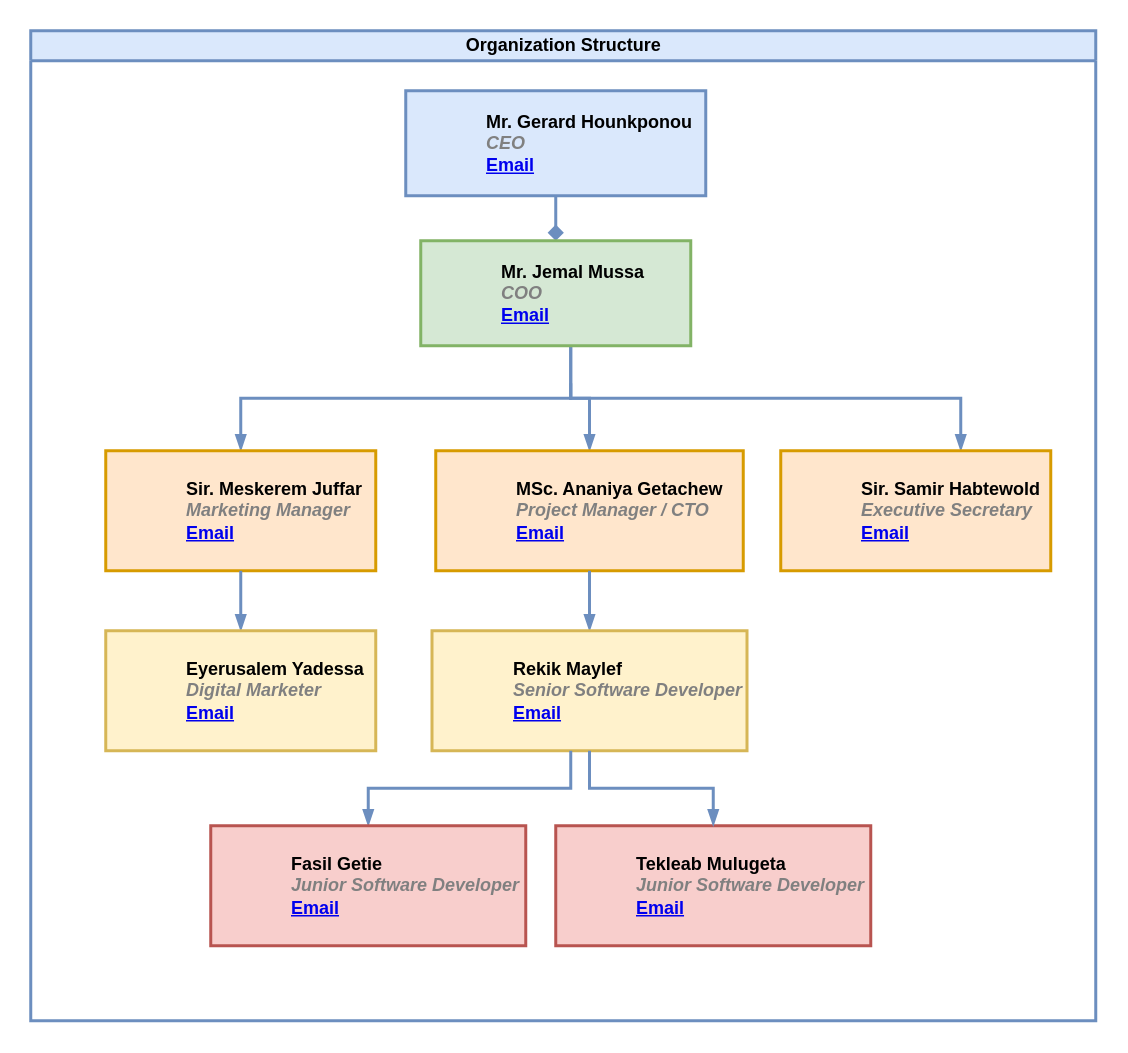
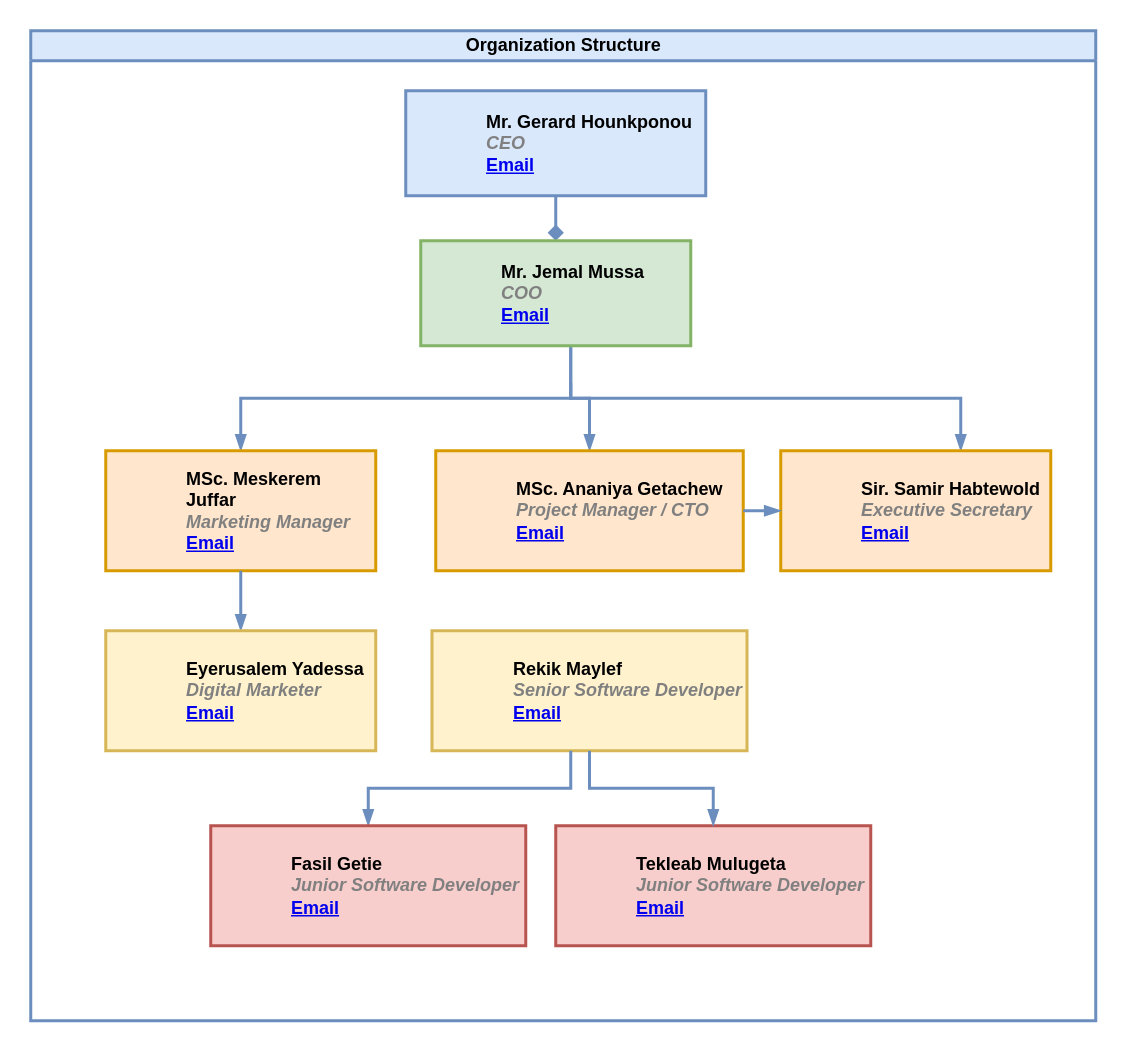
(278, 511) -> (281, 511)
(590, 593) -> (754, 511)
